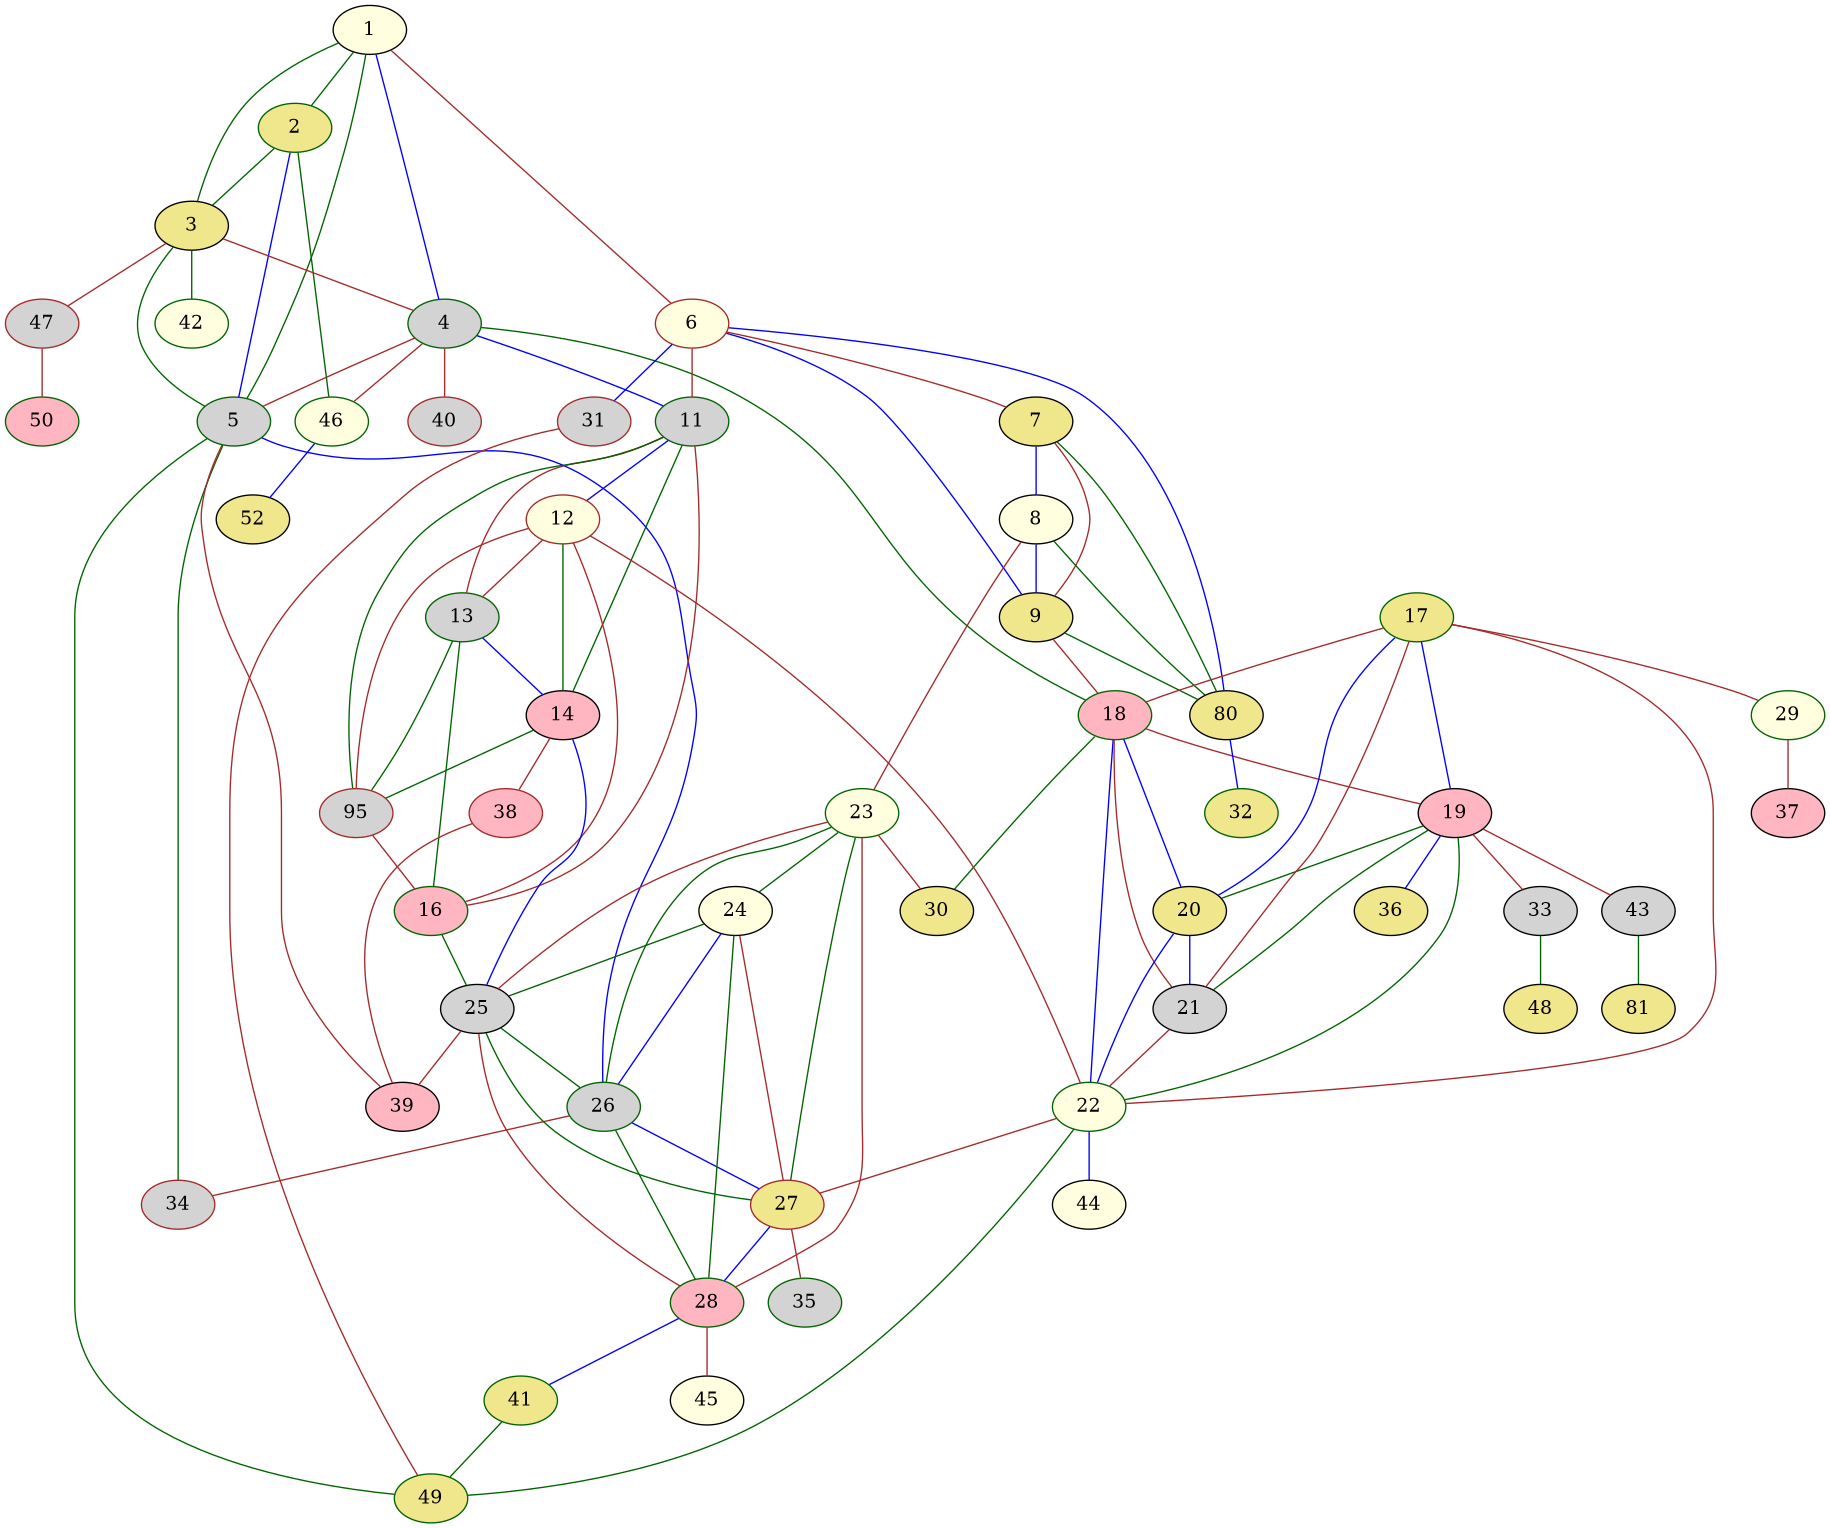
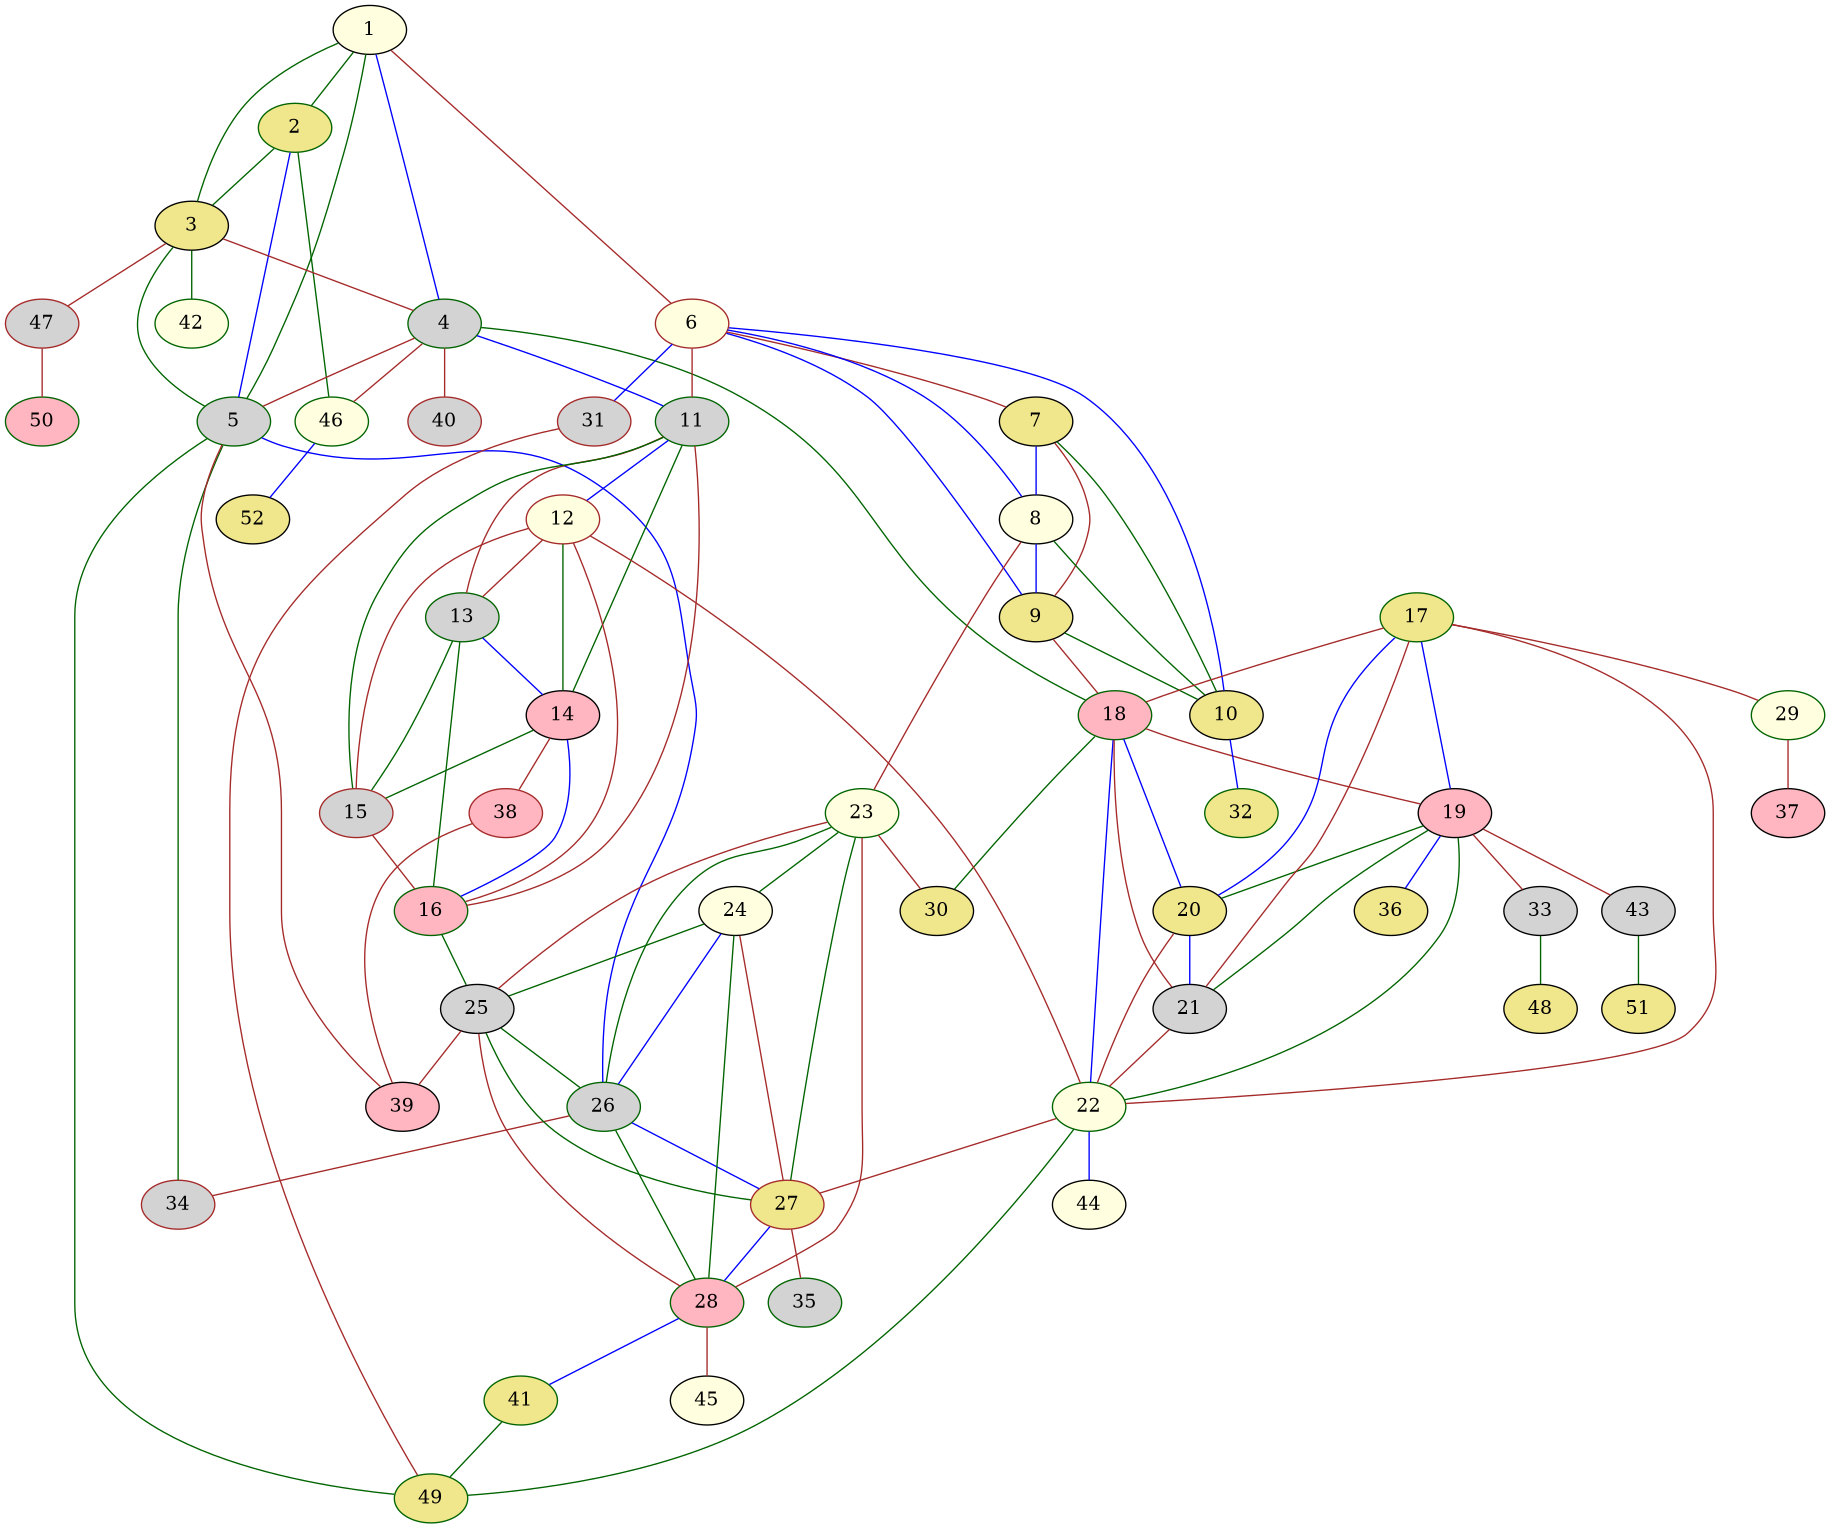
none -> (902, 384)
(1226, 715) -> (1226, 715)
(356, 813) -> (356, 813)
(531, 898) -> (551, 842)
(1130, 1005) -> (1130, 1005)
(1638, 1009) -> (1638, 1009)
